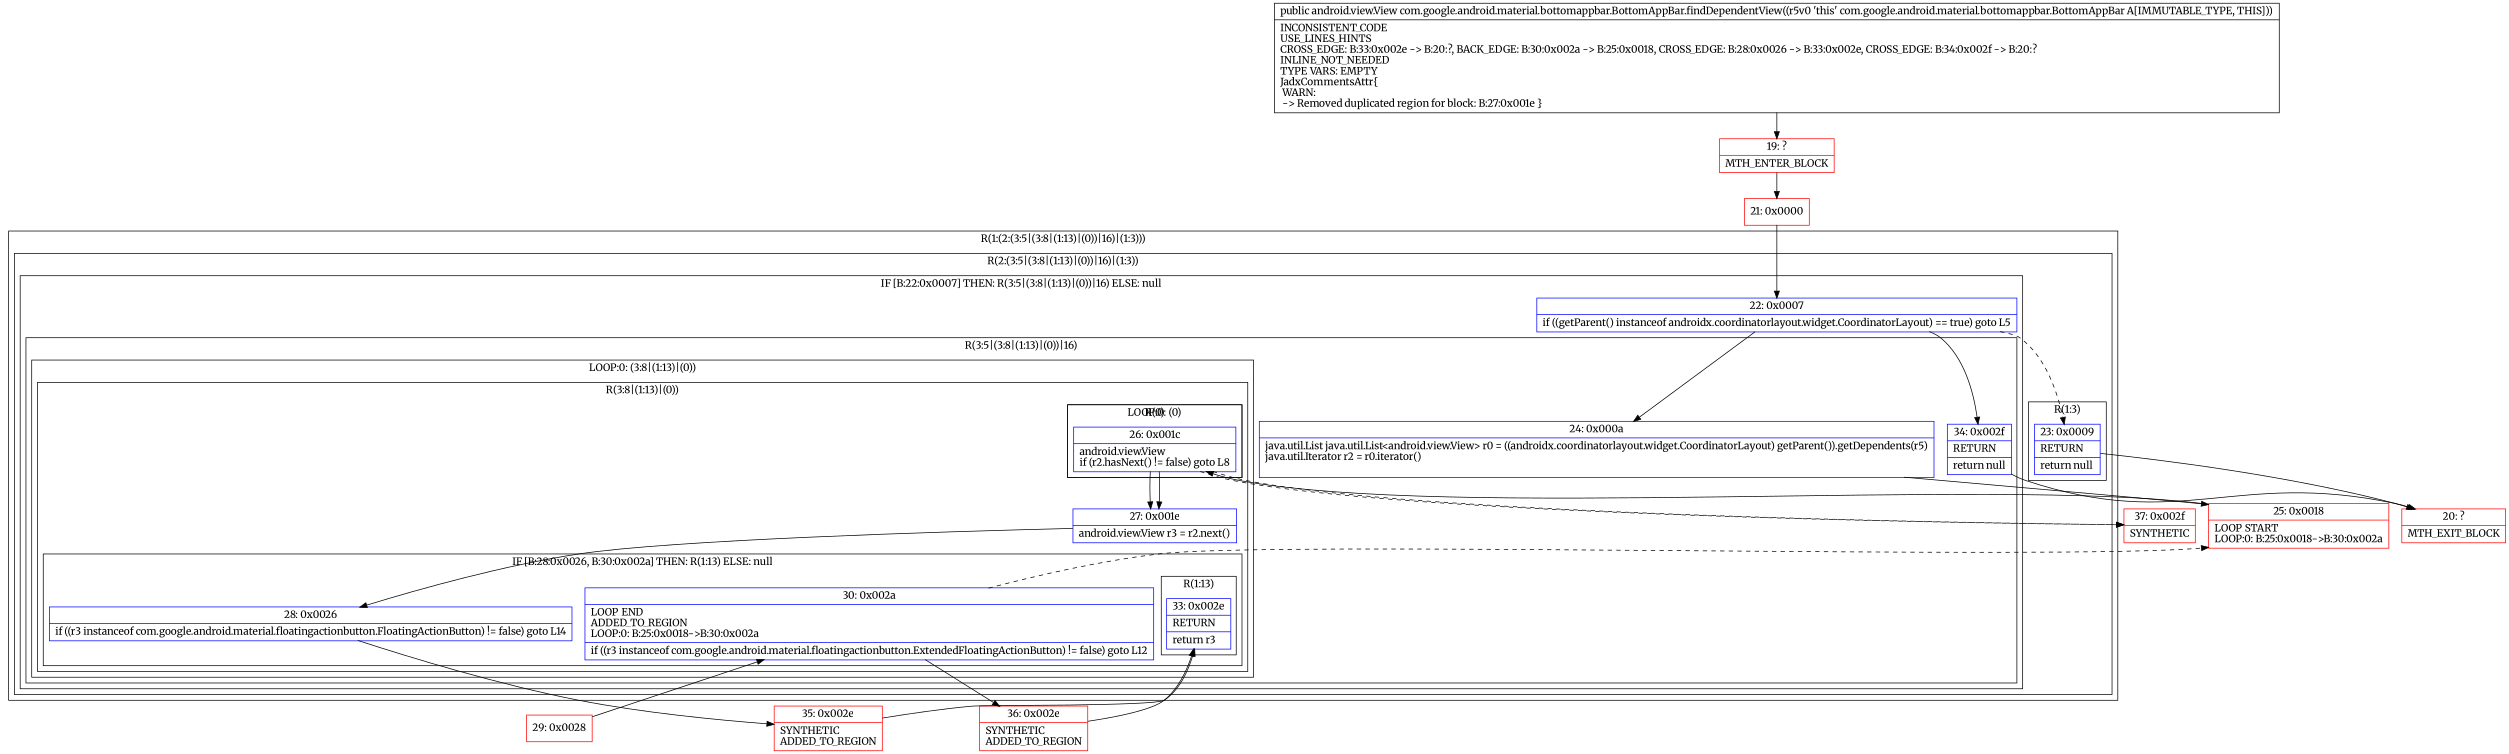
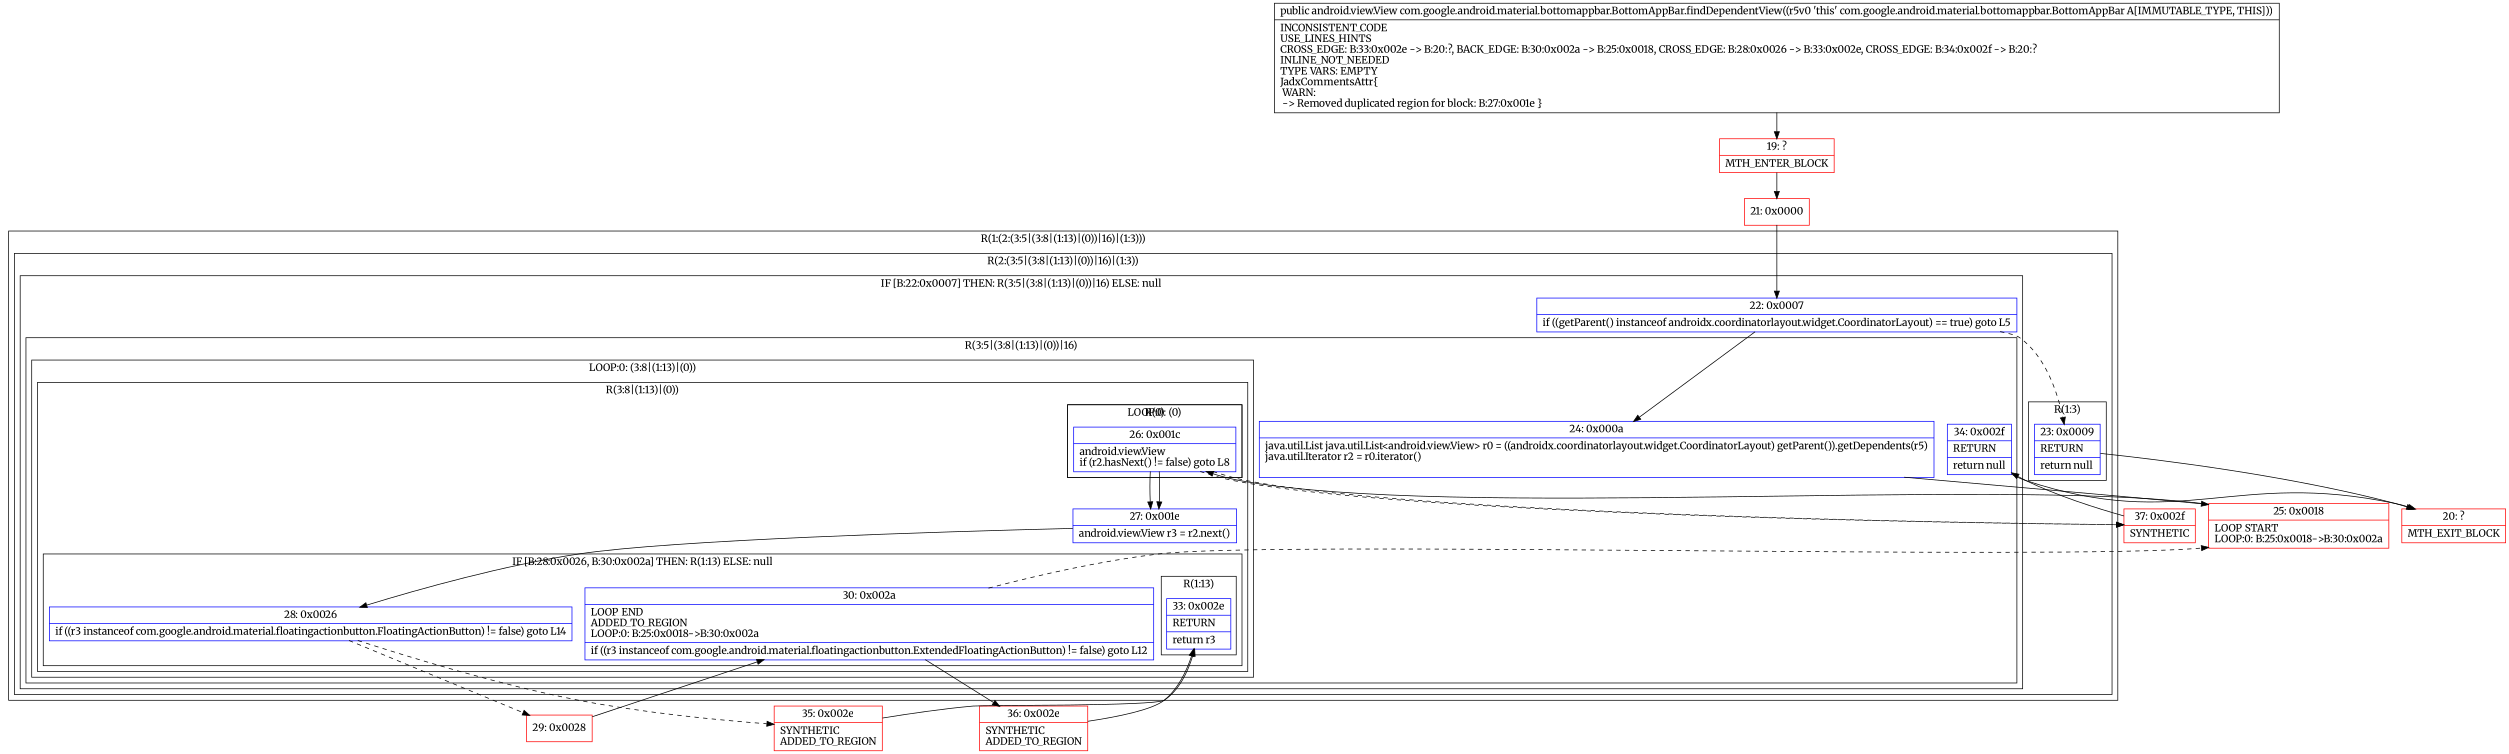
(1963, 368) -> (2075, 501)
none -> (397, 660)
(611, 706) -> (611, 706)
